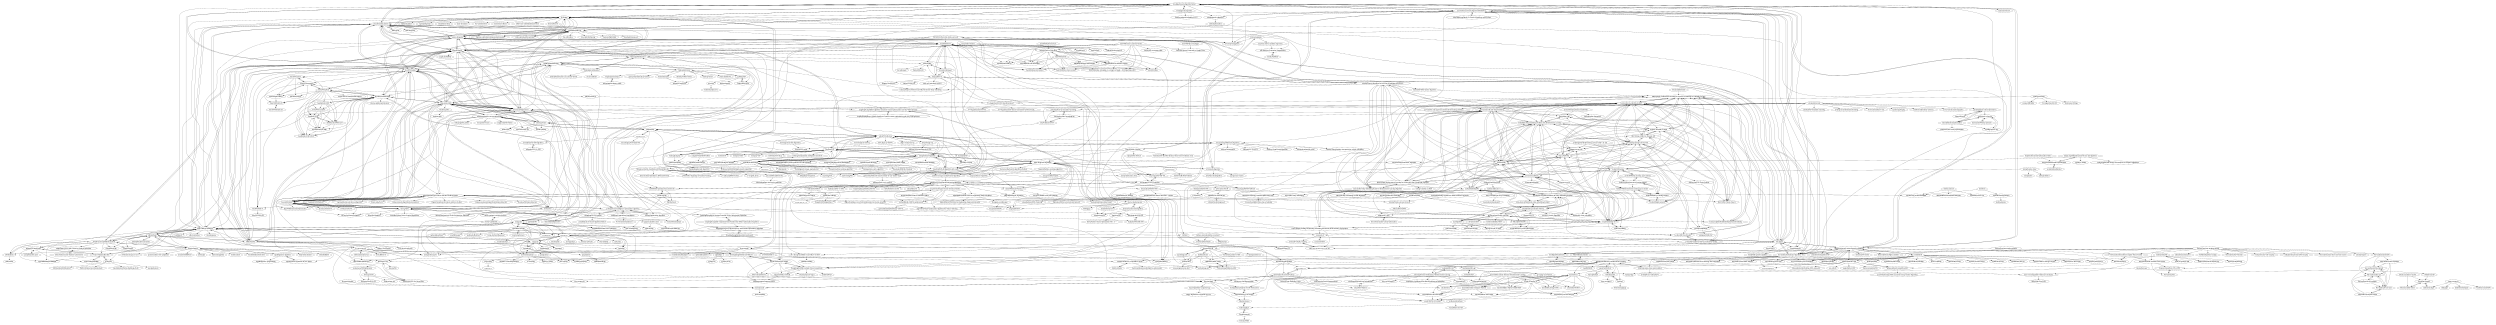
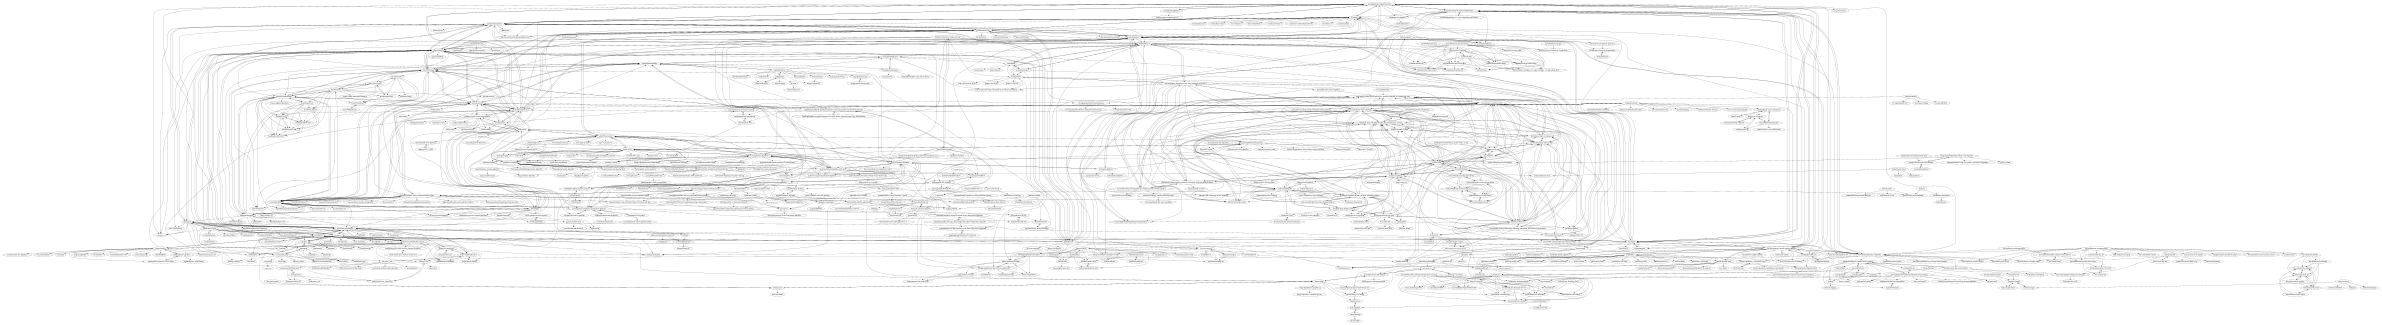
(639, 77) -> (837, 77)
none -> (559, 163)
